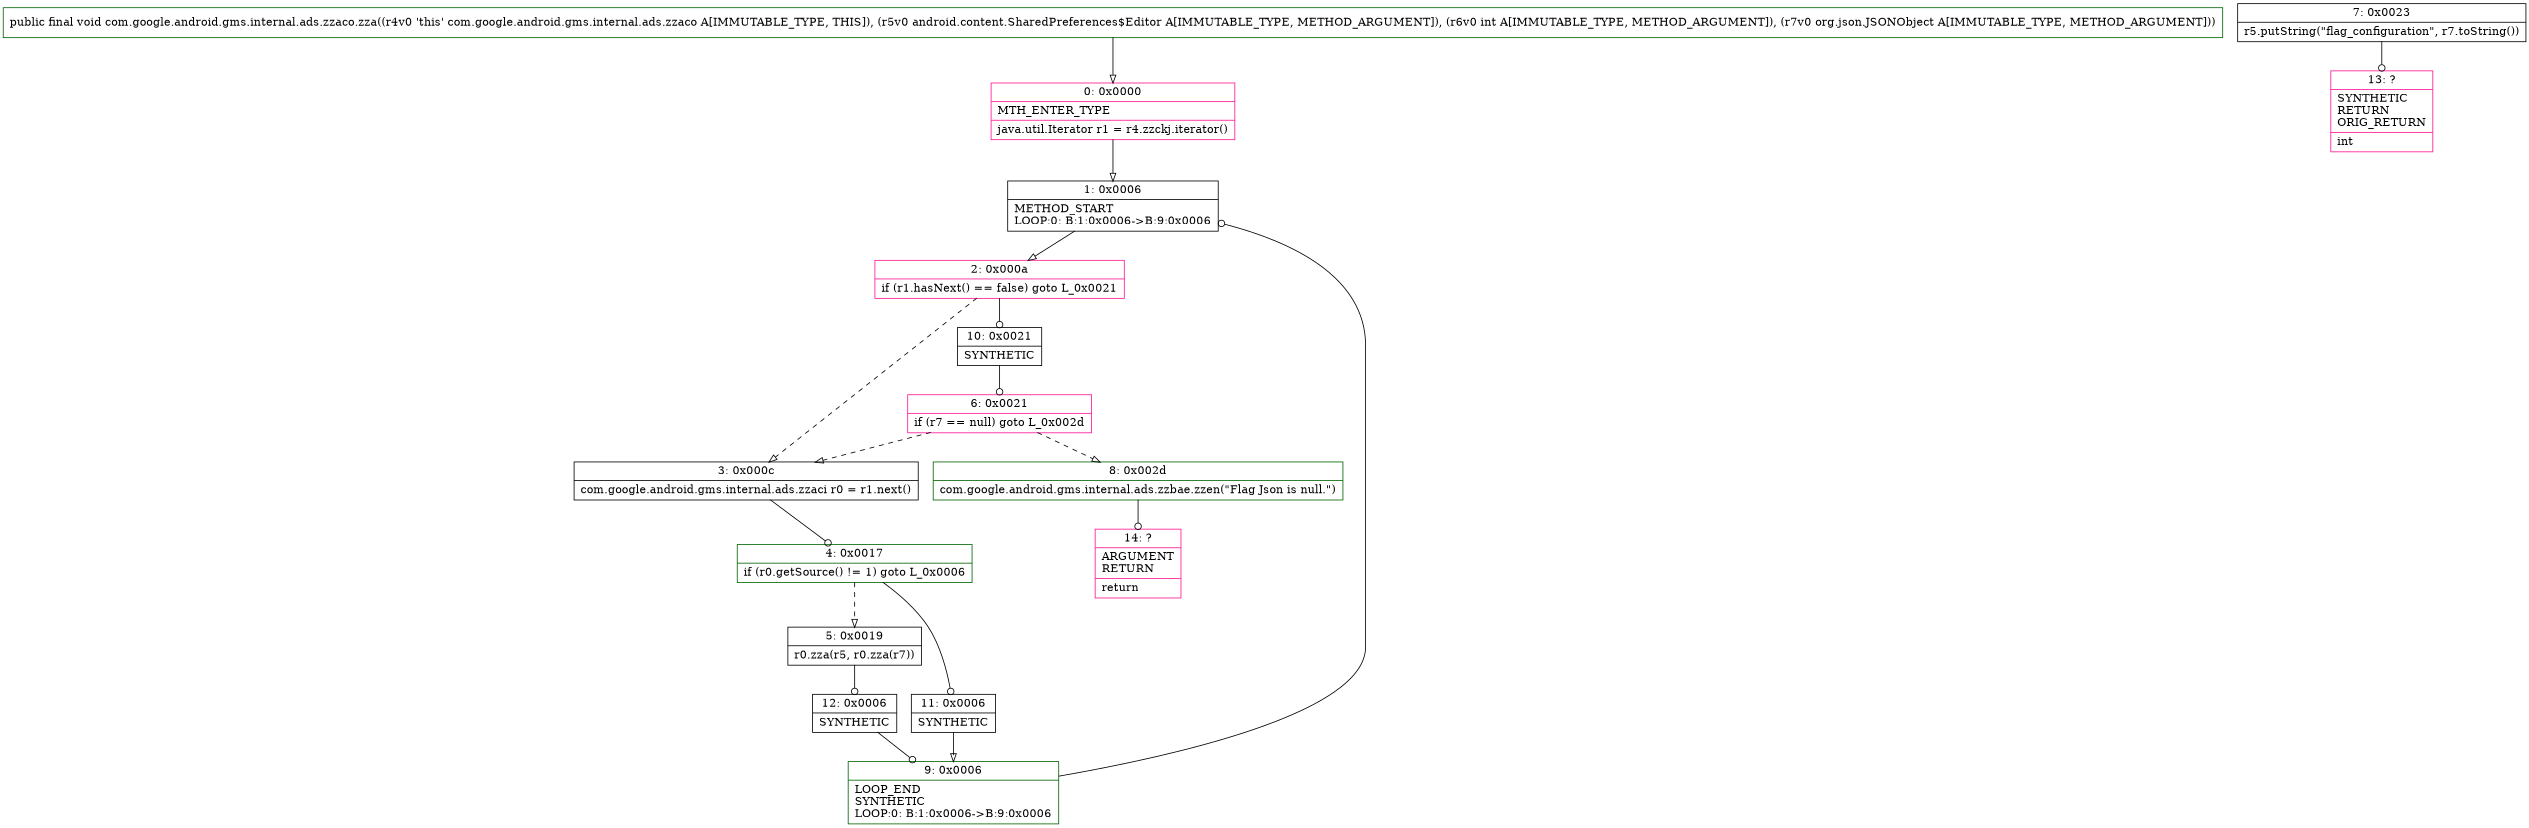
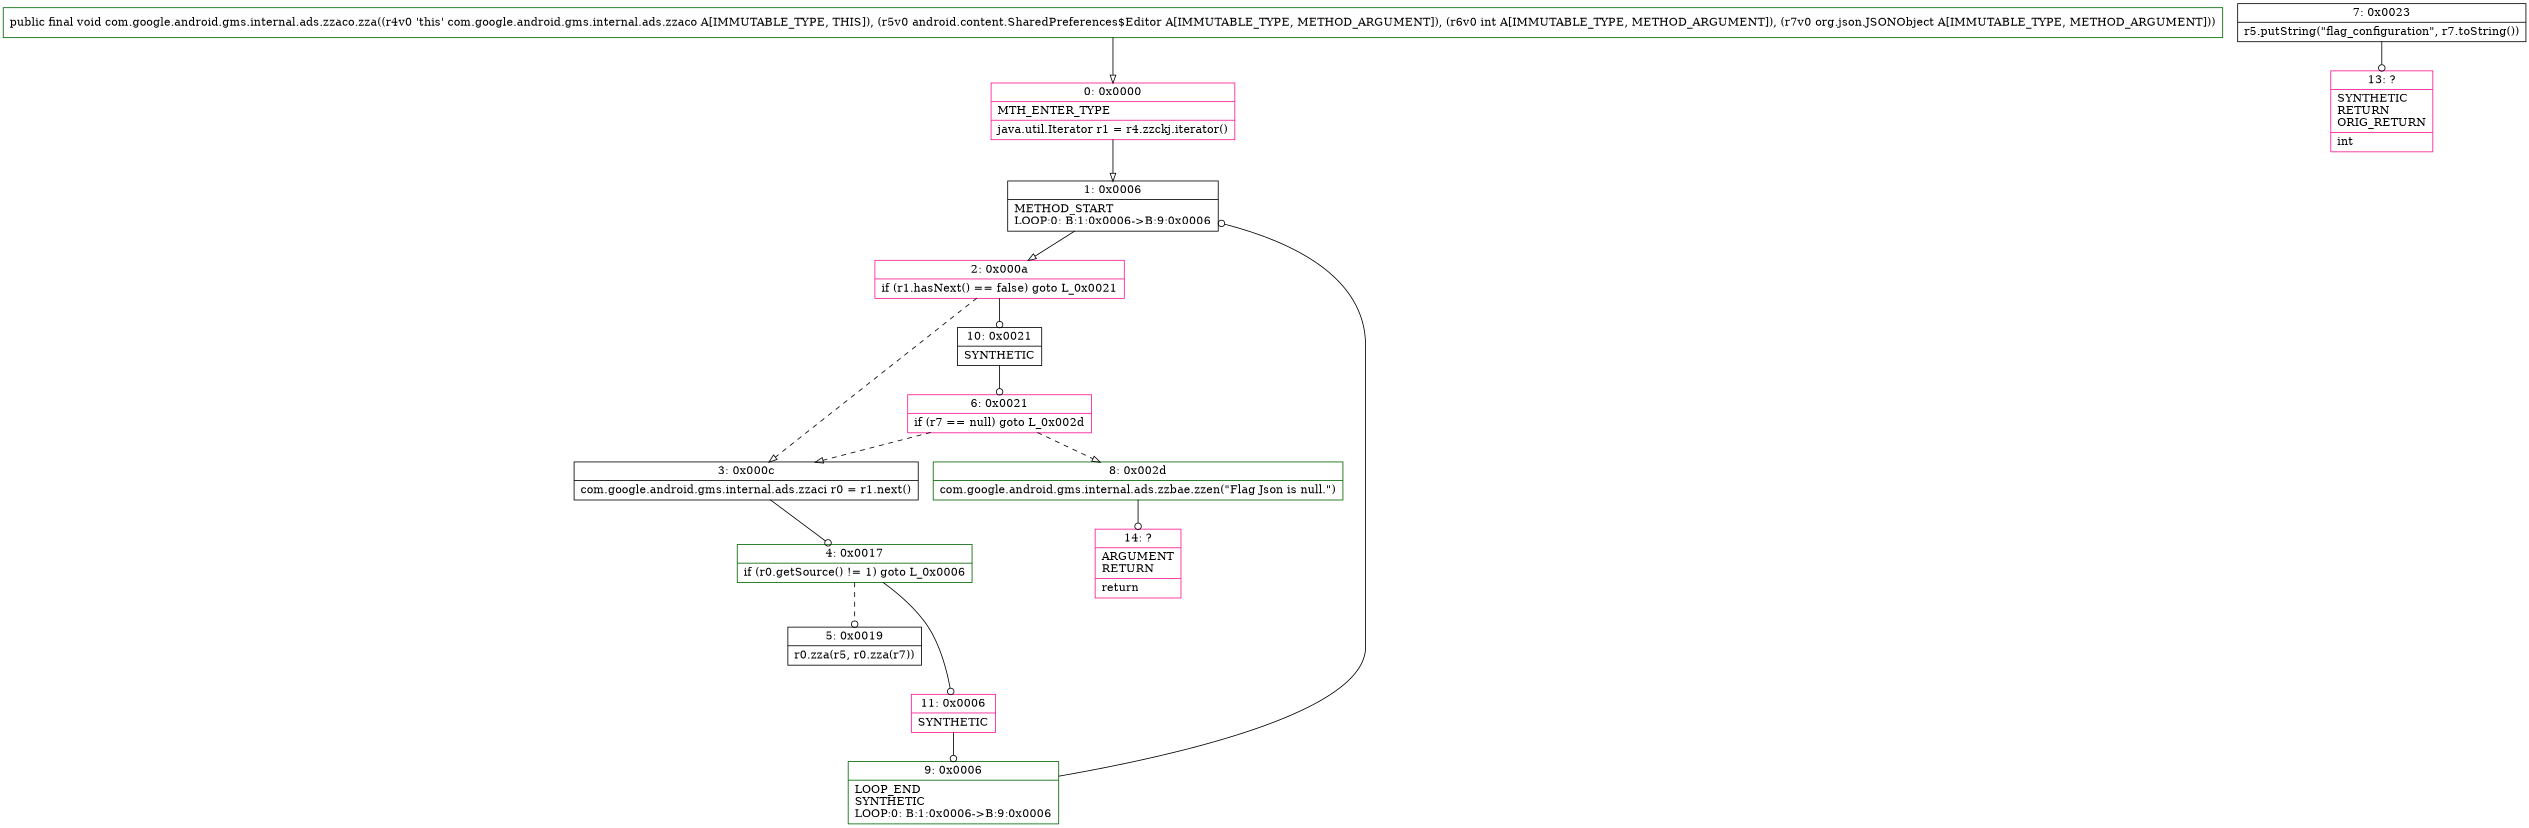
(855, 601) -> (855, 601)
(855, 713) -> none
(953, 713) -> (953, 713)
(953, 744) -> (953, 744)
